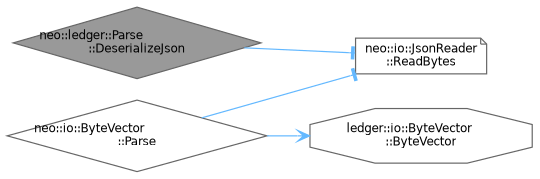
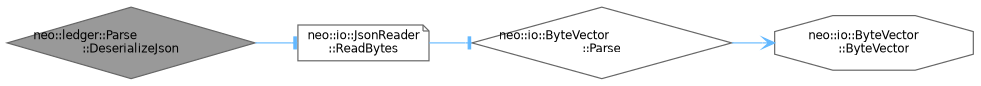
(276, 97) -> (447, 43)
(421, 136) -> (874, 43)
